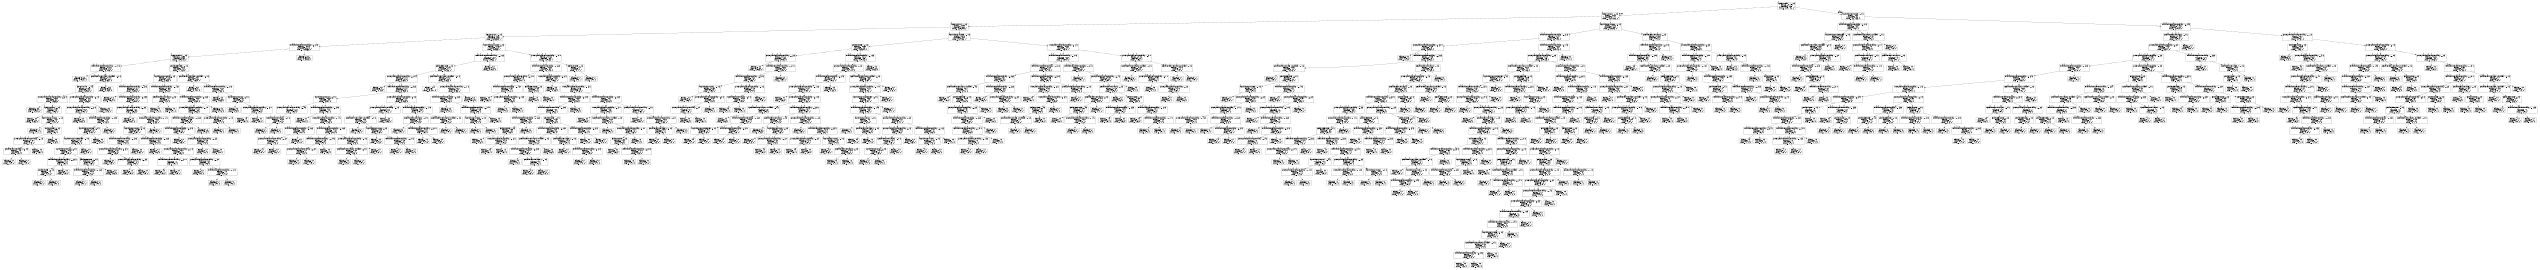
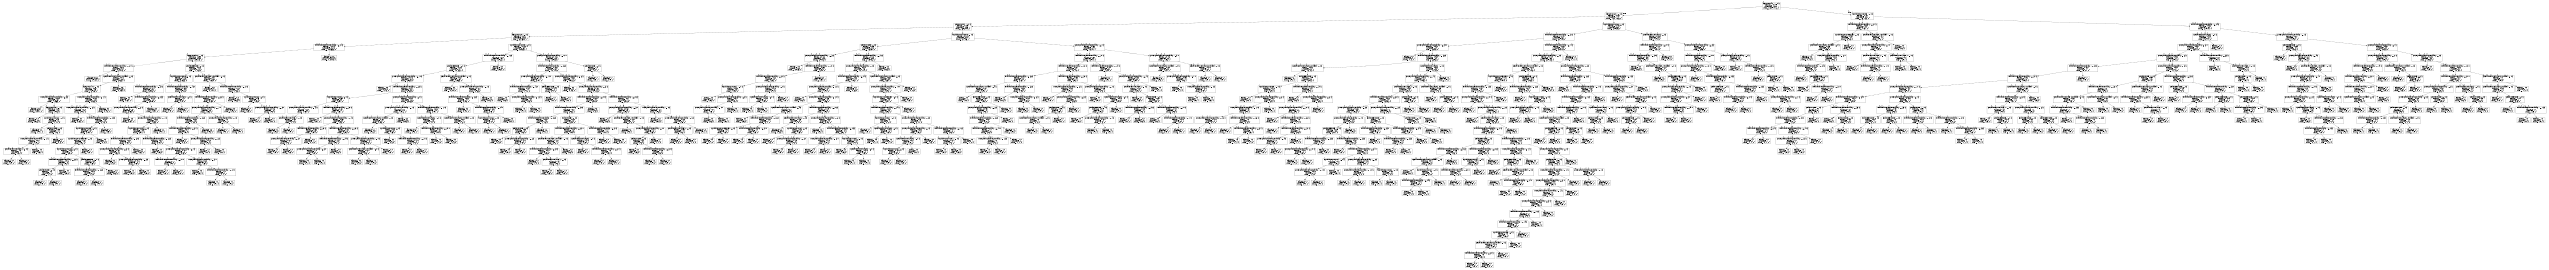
(756, 68) -> (795, 68)
(430, 89) -> (450, 89)
none -> (152, 110)
